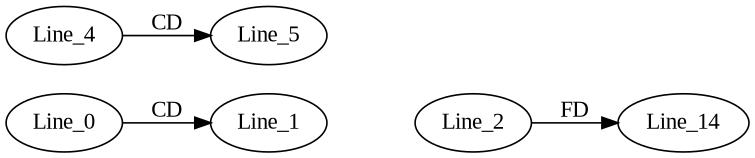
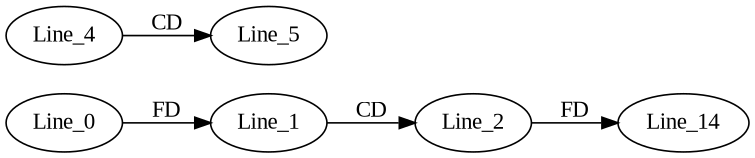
(167, 111) -> (167, 111)
none -> (363, 123)
